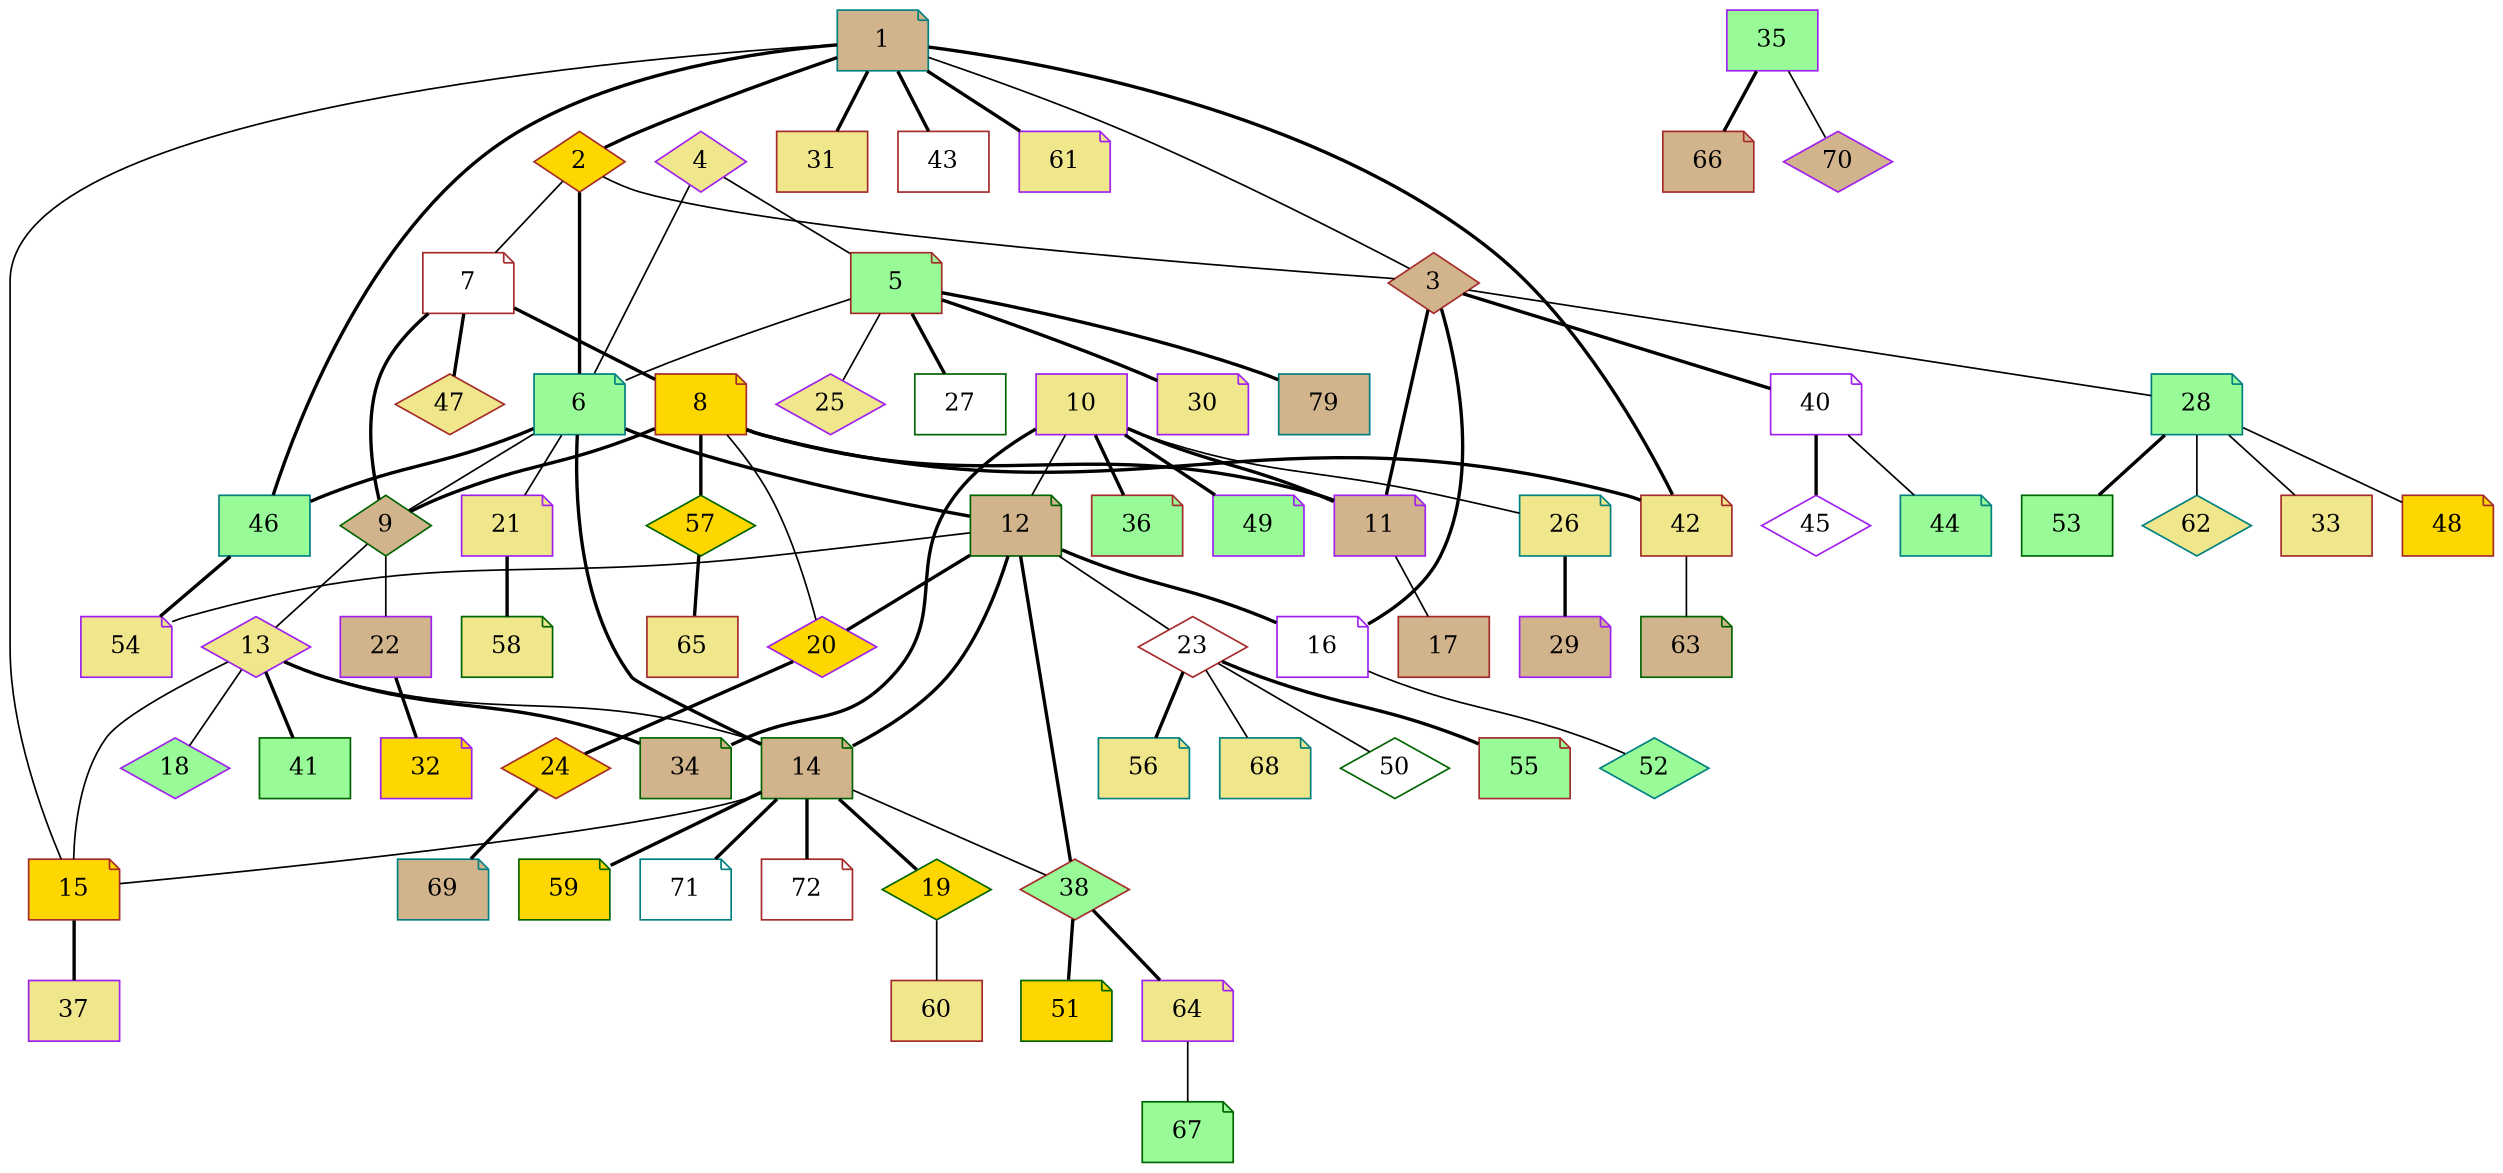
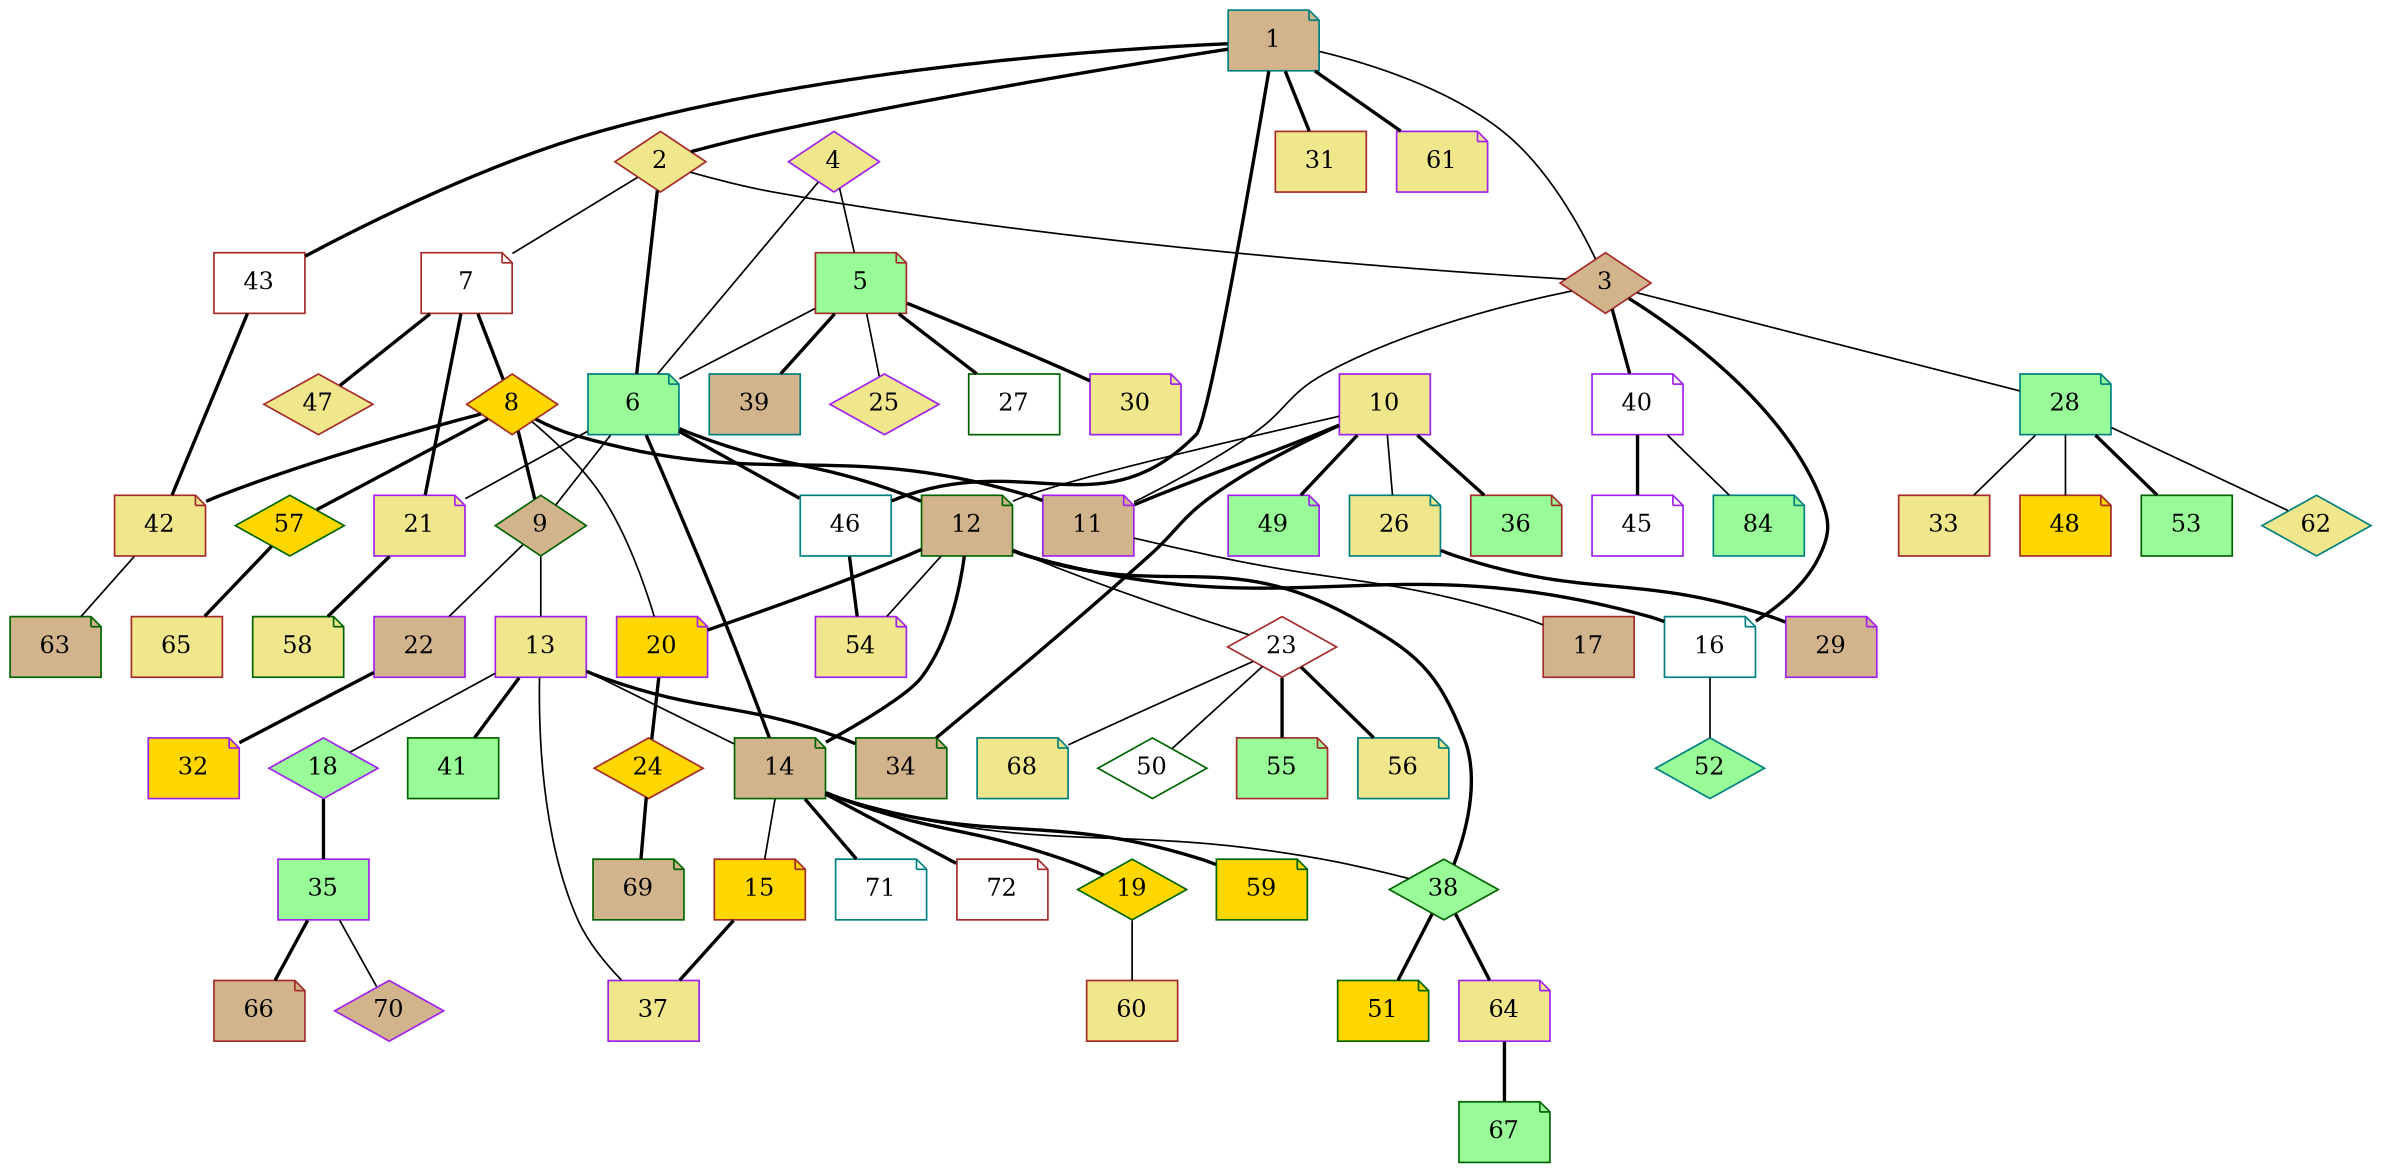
(580, 162) -> (660, 162)
(1365, 172) -> (210, 404)
(112, 174) -> none
(374, 398) -> (443, 404)
(1407, 402) -> (1338, 367)
(701, 404) -> (512, 404)
(1324, 404) -> (755, 404)
(265, 526) -> (846, 526)
(1816, 526) -> (1638, 526)
(1946, 526) -> (1759, 526)
(256, 647) -> (541, 647)
(822, 647) -> (662, 647)
(1323, 647) -> (1710, 647)
(112, 732) -> (553, 838)
none -> (323, 829)
(443, 890) -> (639, 890)
(1075, 890) -> (1444, 890)
(1188, 1072) -> (1504, 1072)
